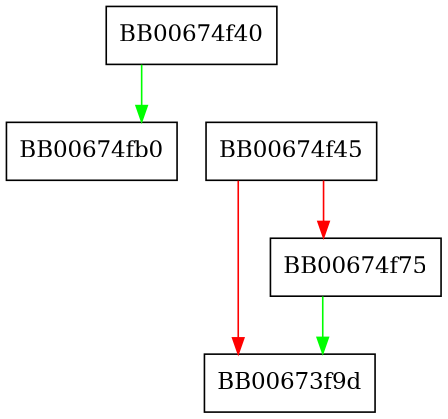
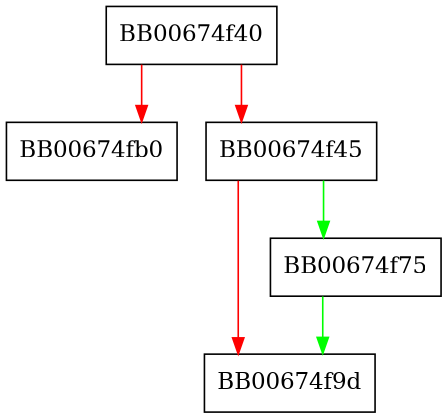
(142, 85) -> (142, 85)
none -> (241, 85)
(324, 201) -> (324, 201)
(290, 383) -> (290, 383)
